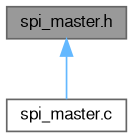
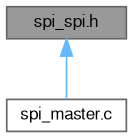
(67, 23) -> (67, 23)
